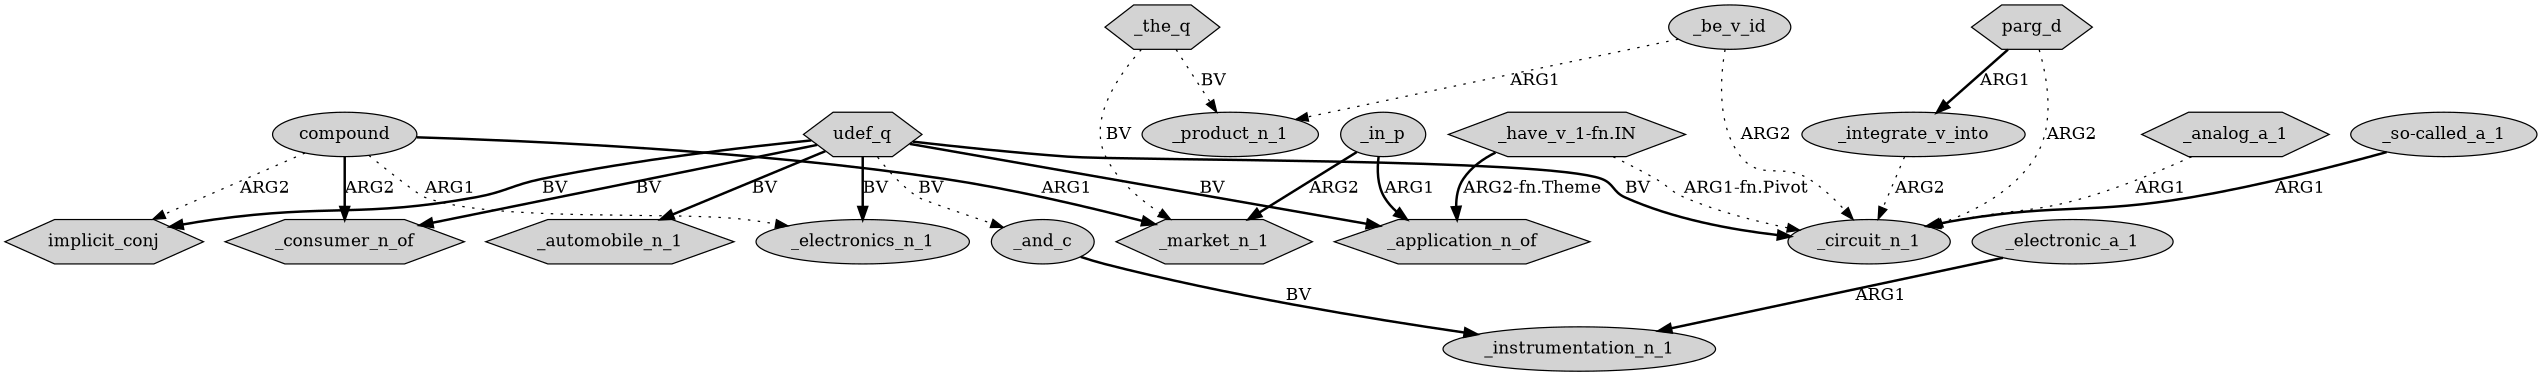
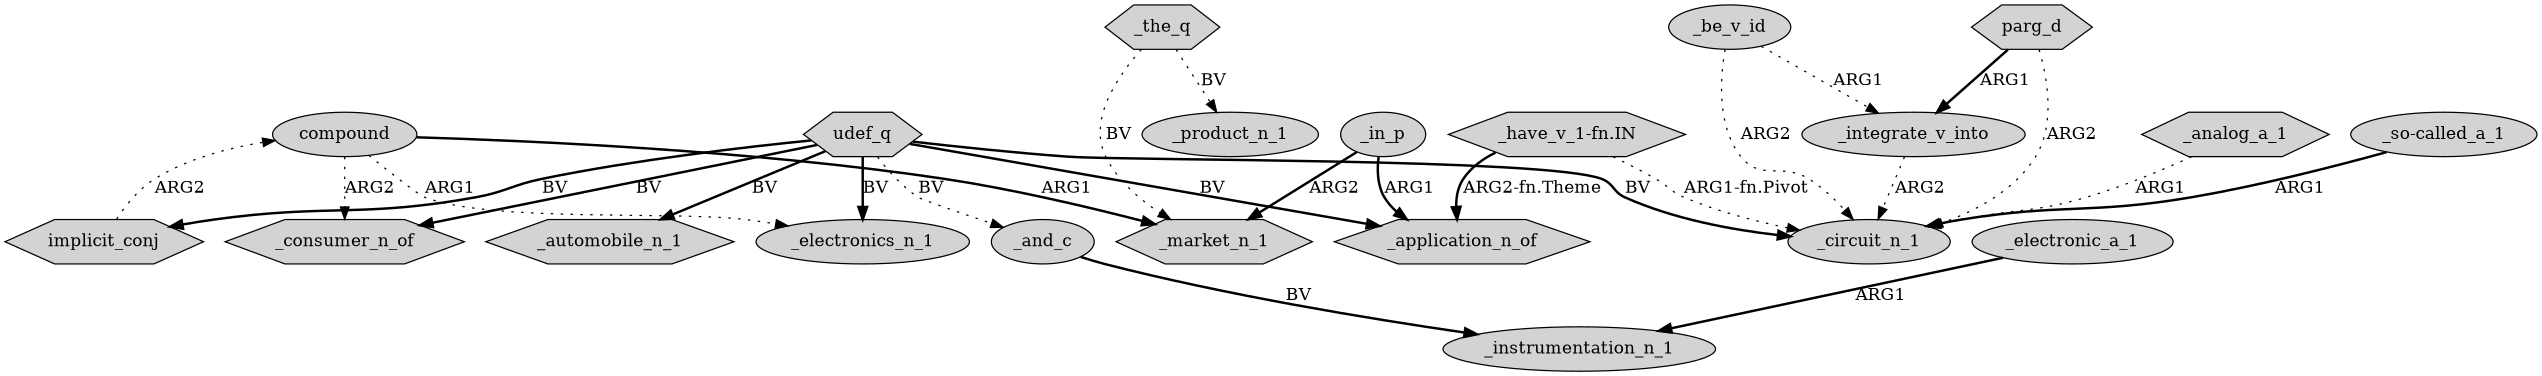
(1493, 78) -> (1815, 77)
(345, 182) -> (345, 182)
(235, 184) -> (181, 165)
